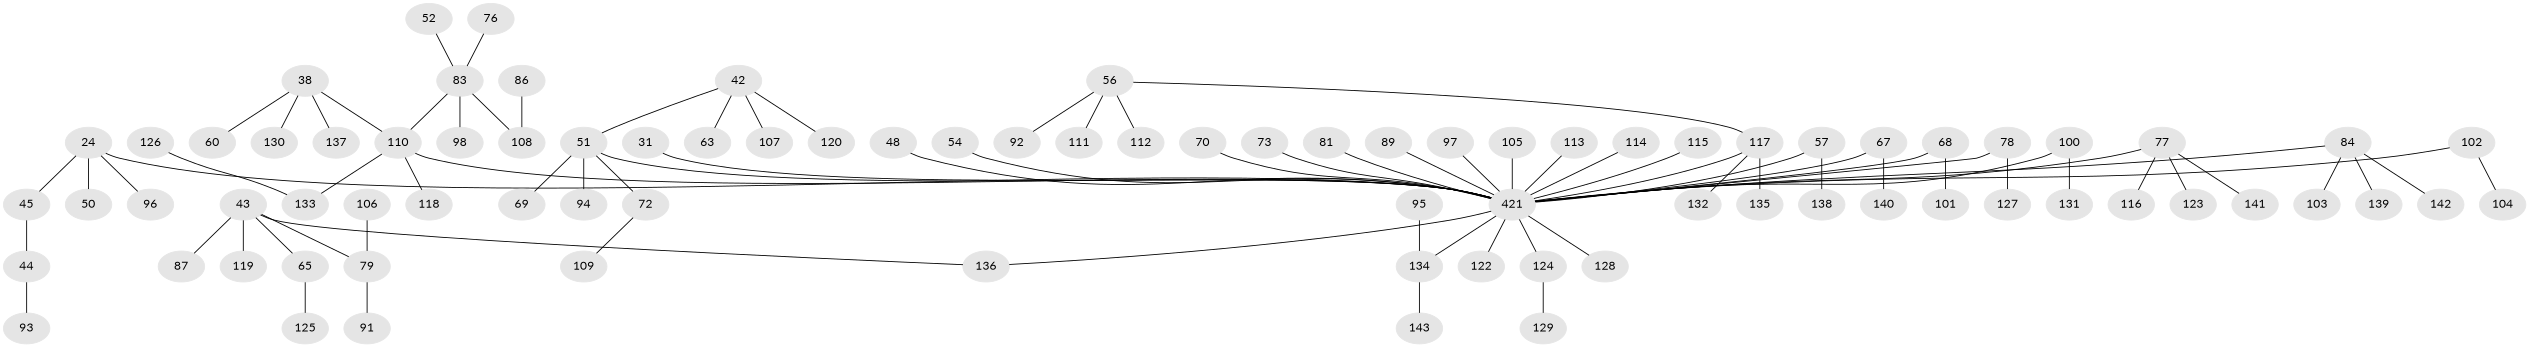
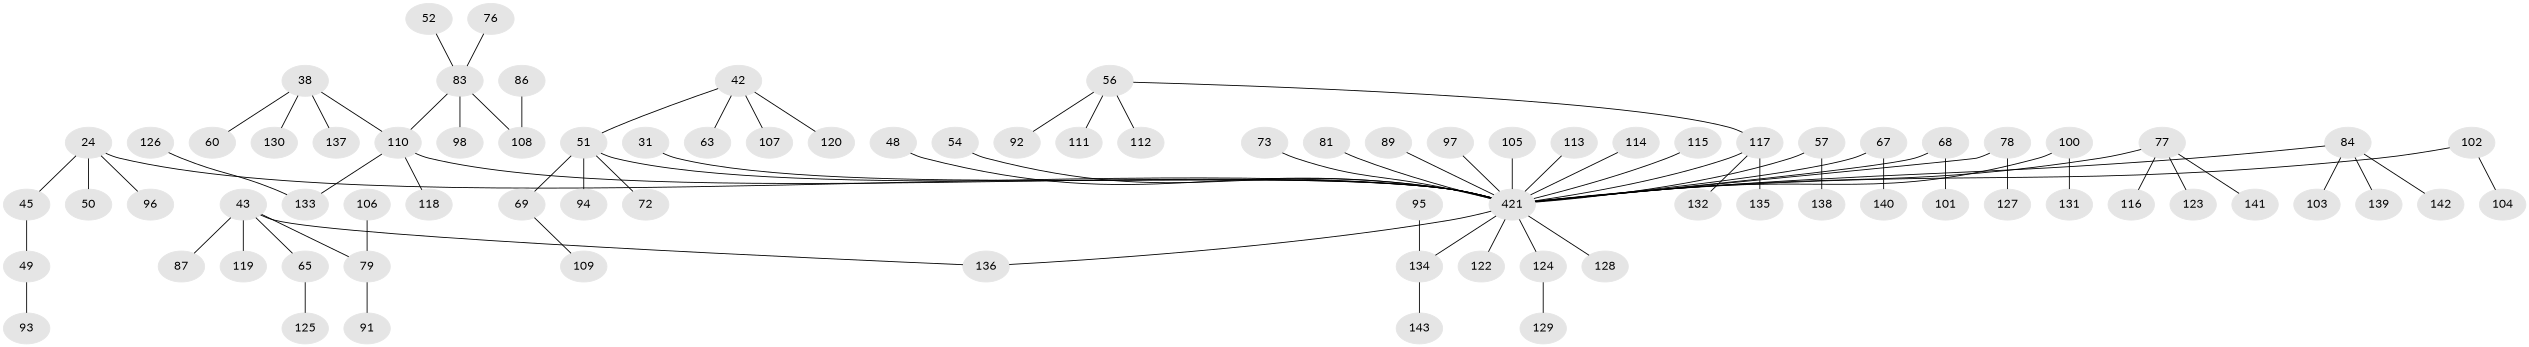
(1203, 143) -> none
(615, 235) -> (553, 235)
(27, 267) -> (27, 267)
